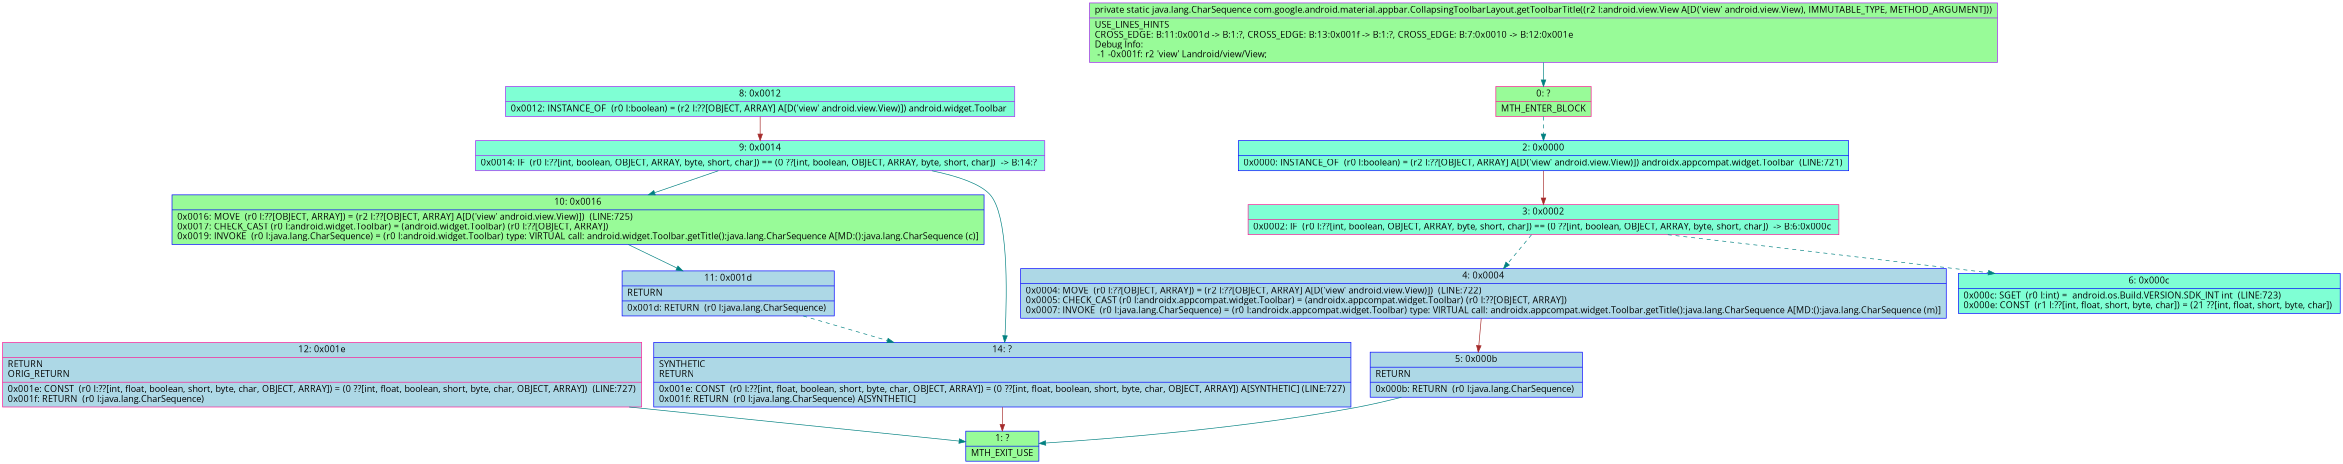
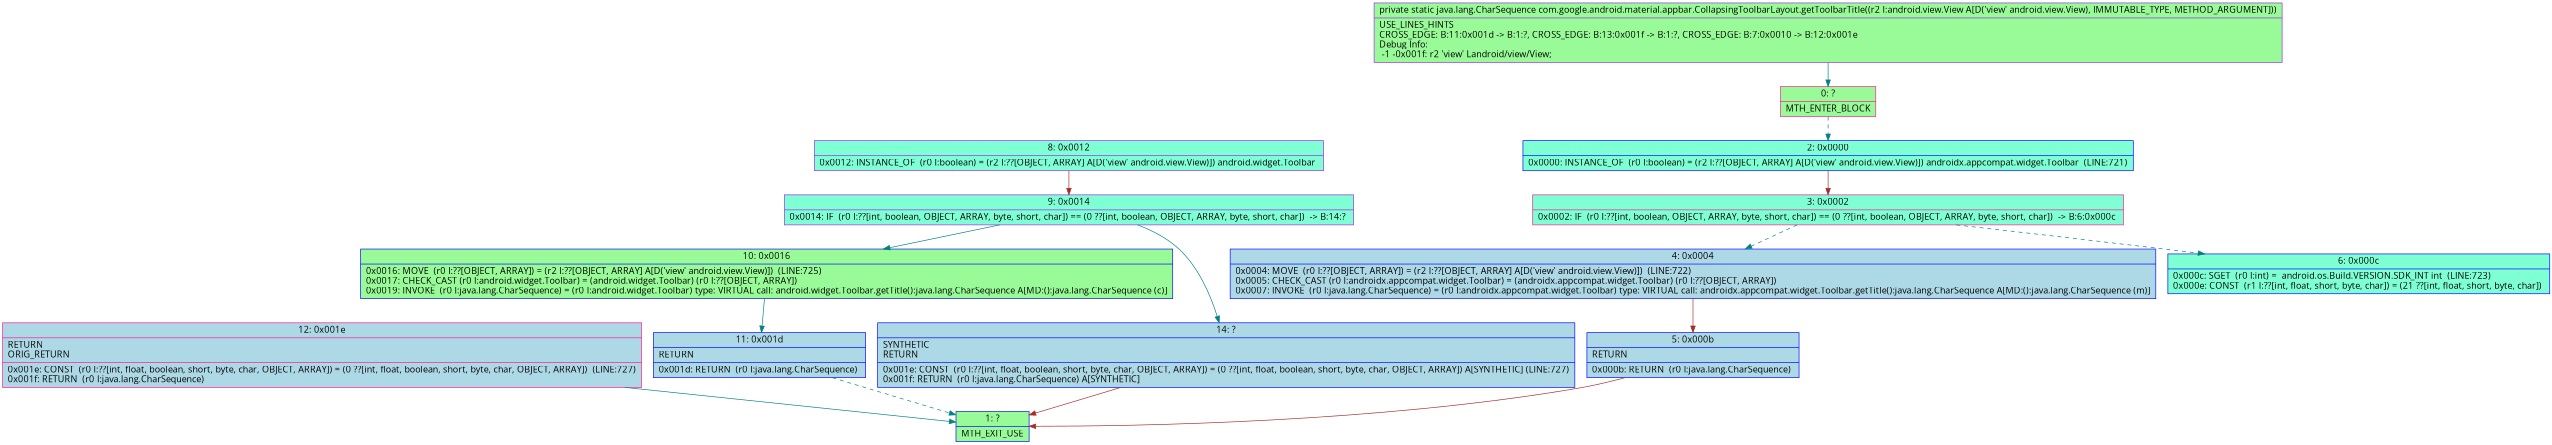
(845, 328) -> (891, 395)
(1225, 427) -> (1332, 416)
